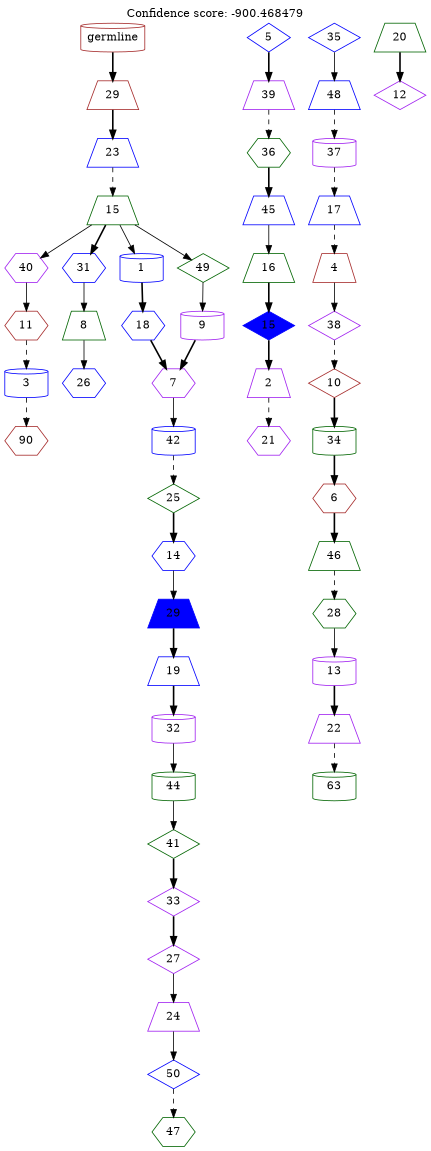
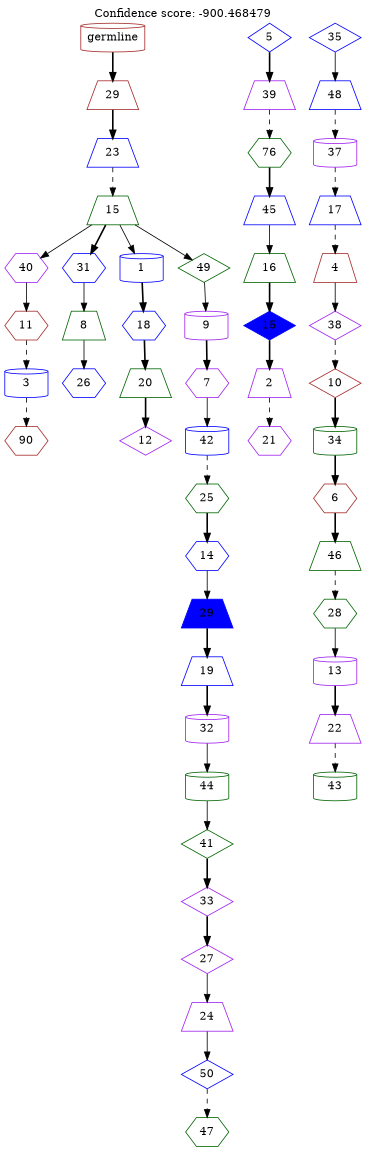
(269, 153) -> (270, 153)
(157, 351) -> (145, 350)
(174, 498) -> (207, 498)
(334, 786) -> (335, 786)
